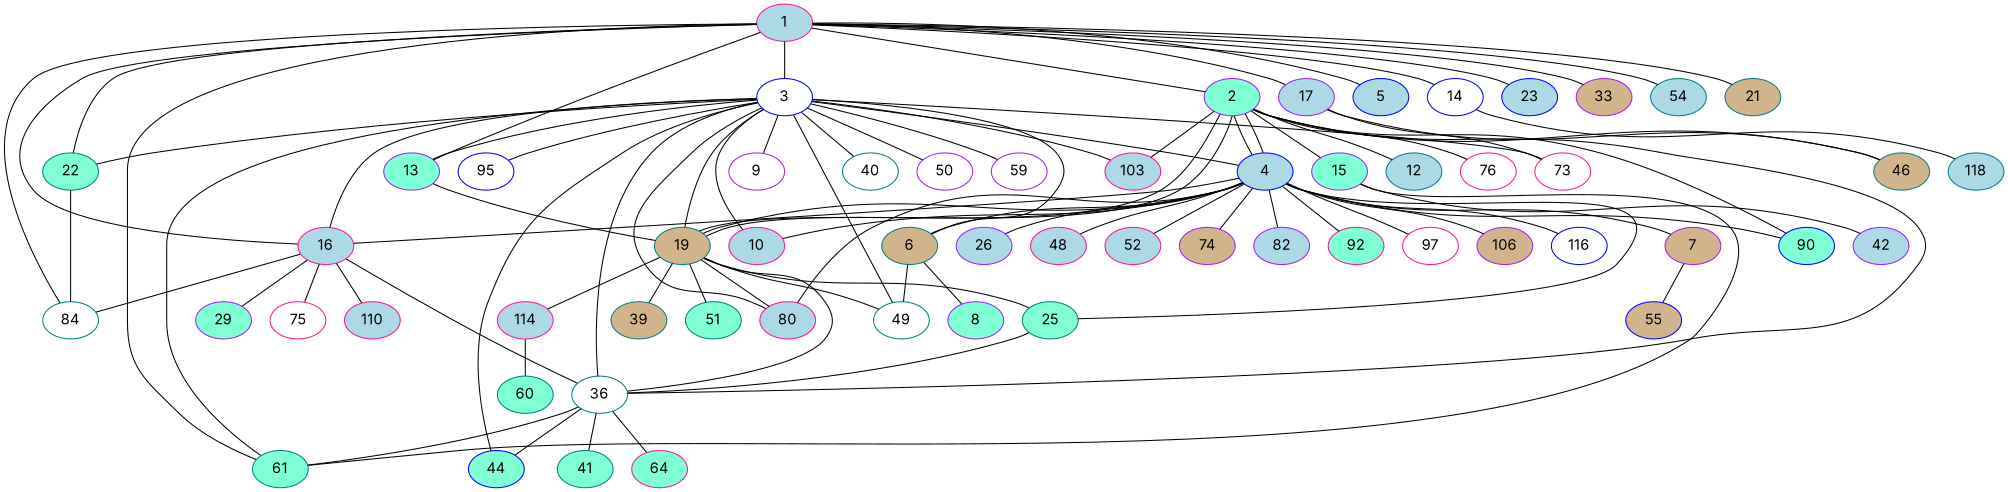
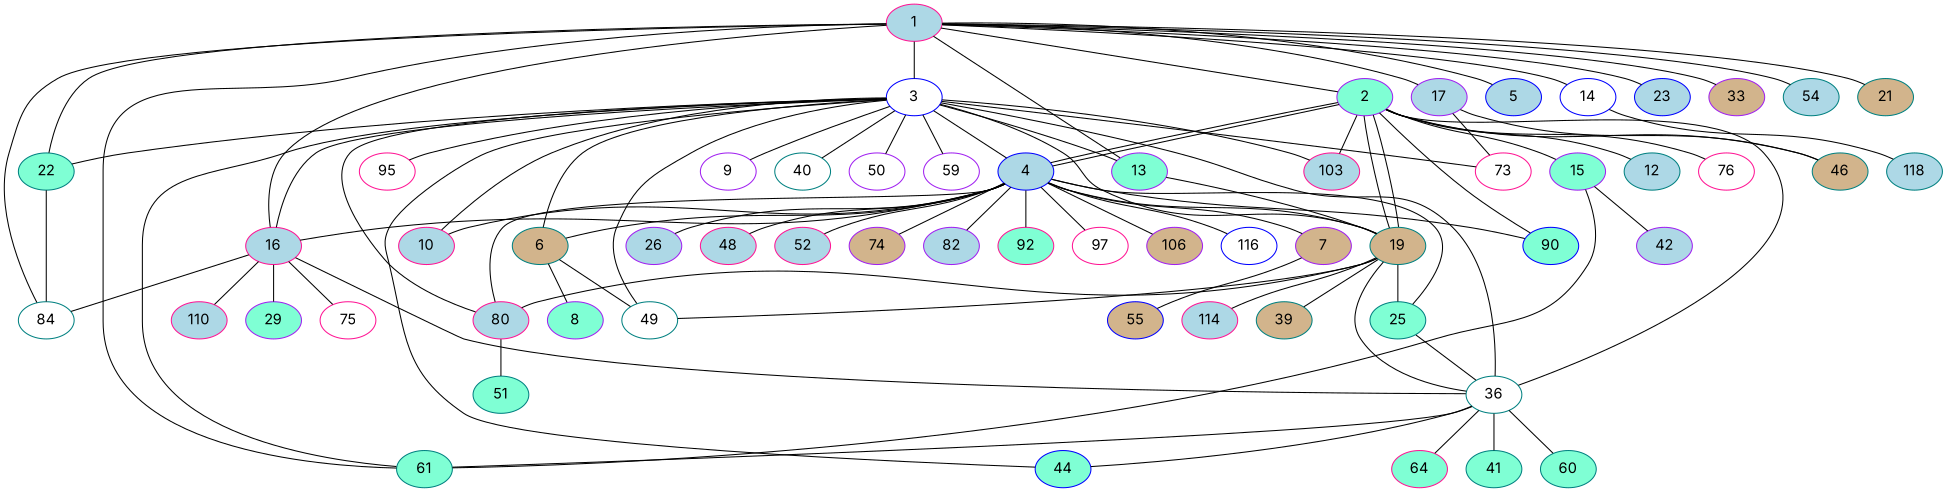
(486, 172) -> (387, 172)
(698, 283) -> (501, 358)
(525, 350) -> (1531, 432)
